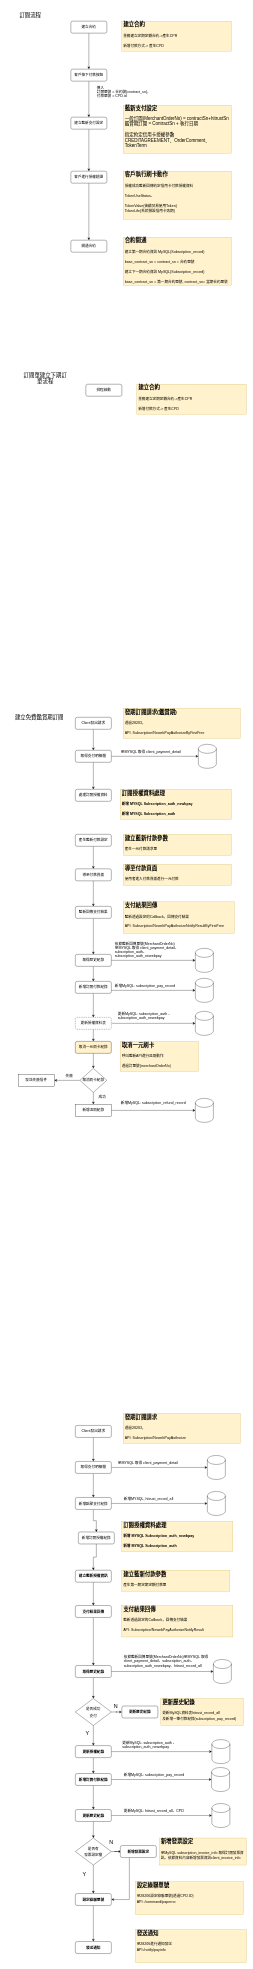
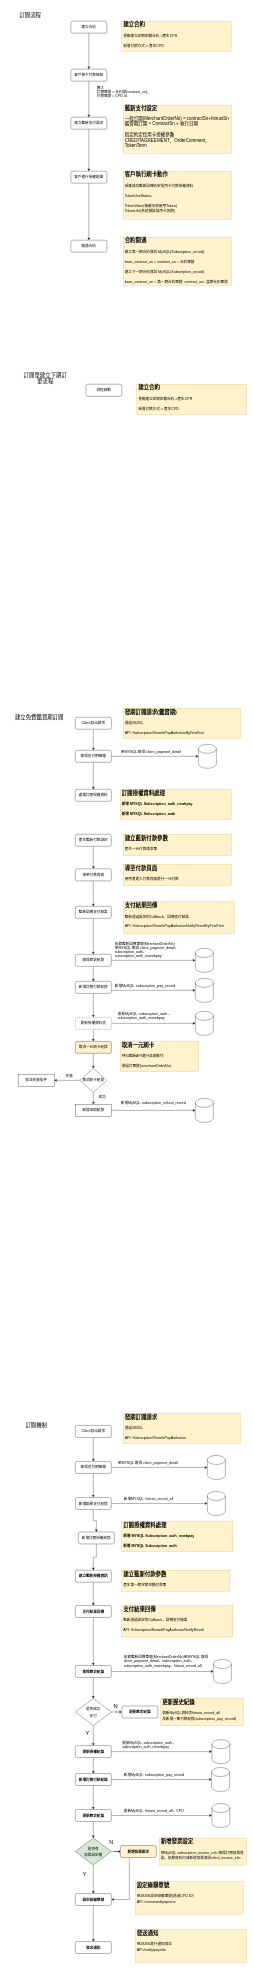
none -> (36, 1425)
(93, 1851) -> (93, 1851)
(138, 1851) -> (138, 1851)
